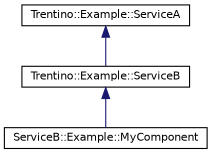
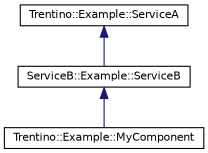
(106, 77) -> (104, 77)
(106, 138) -> (104, 138)
